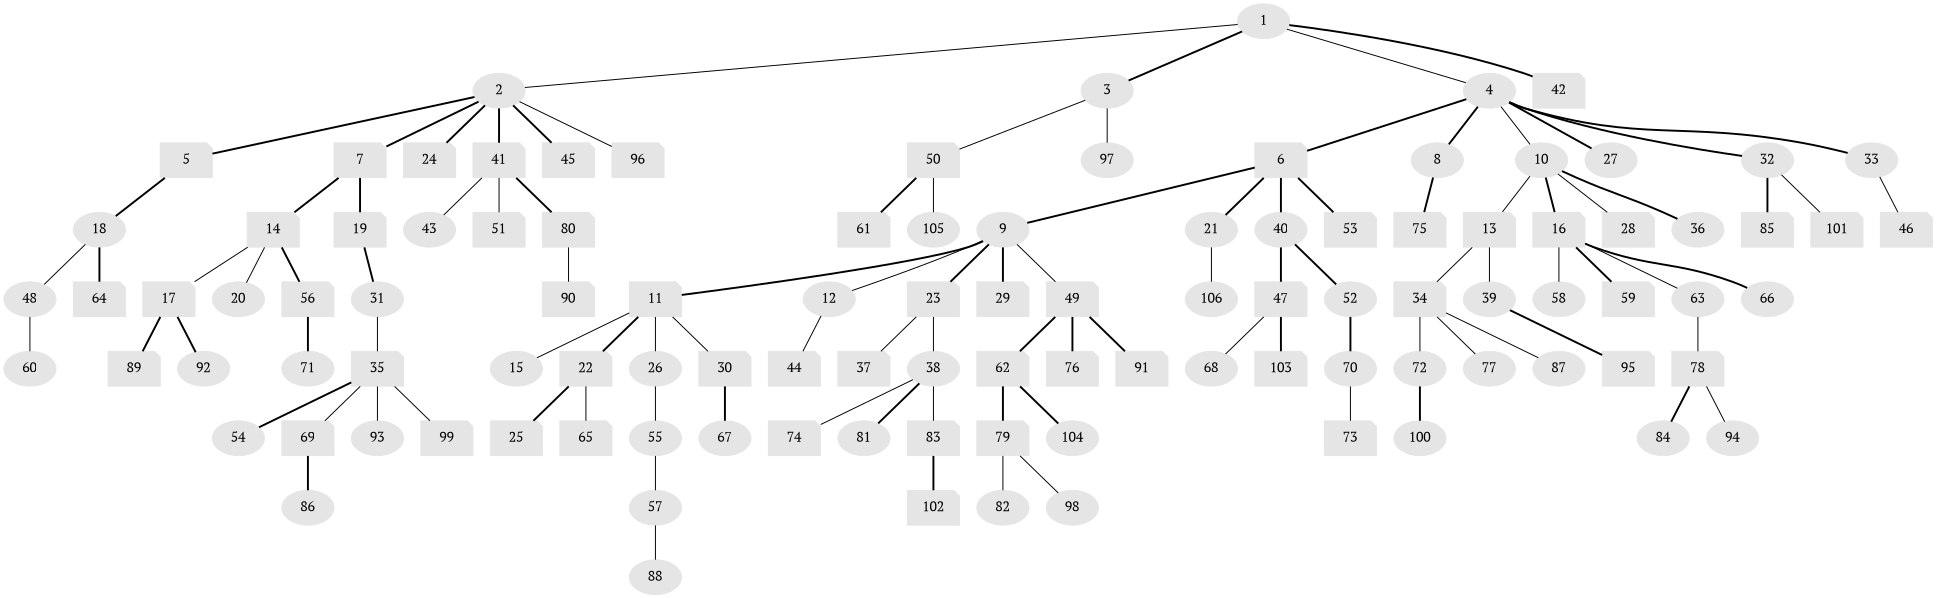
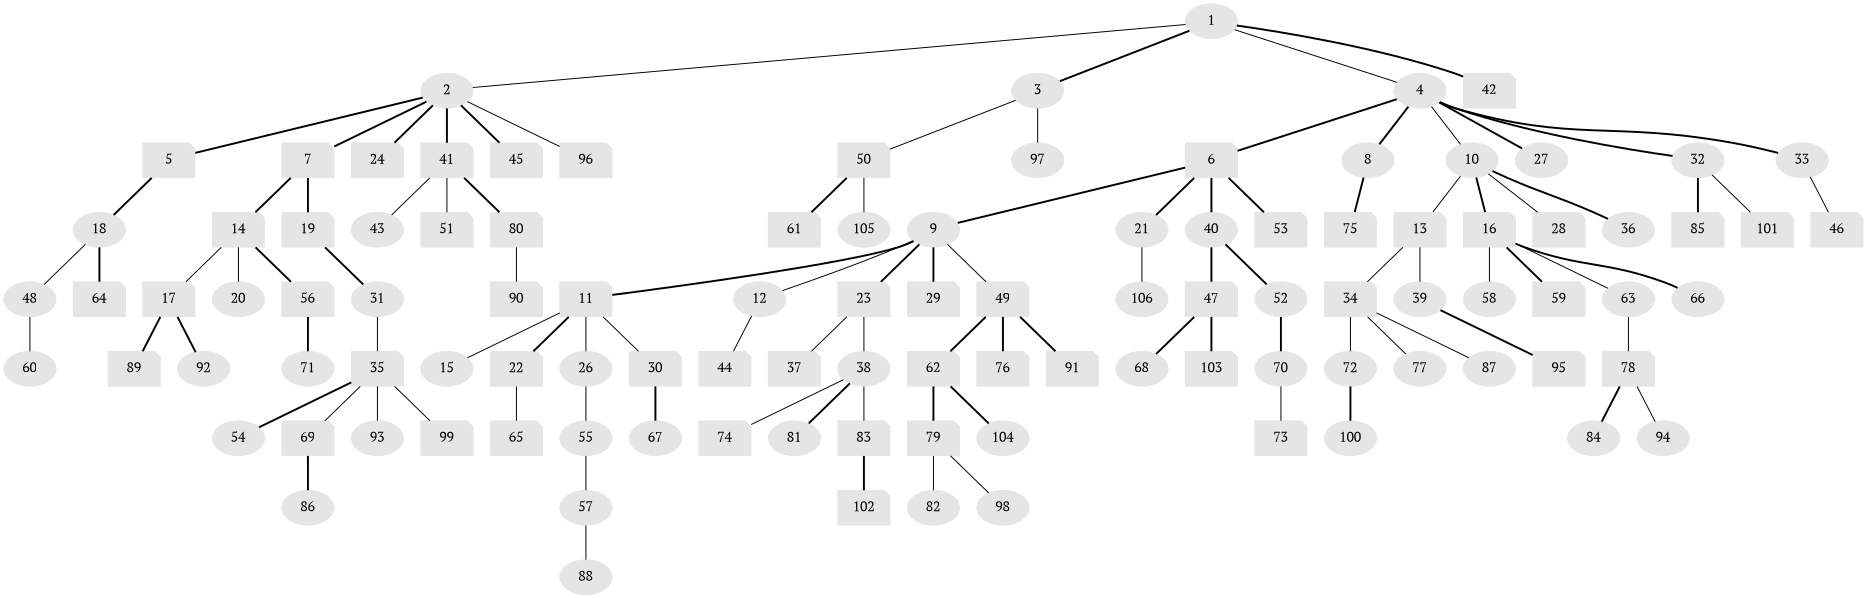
(1245, 335) -> (1175, 335)
(516, 438) -> none
